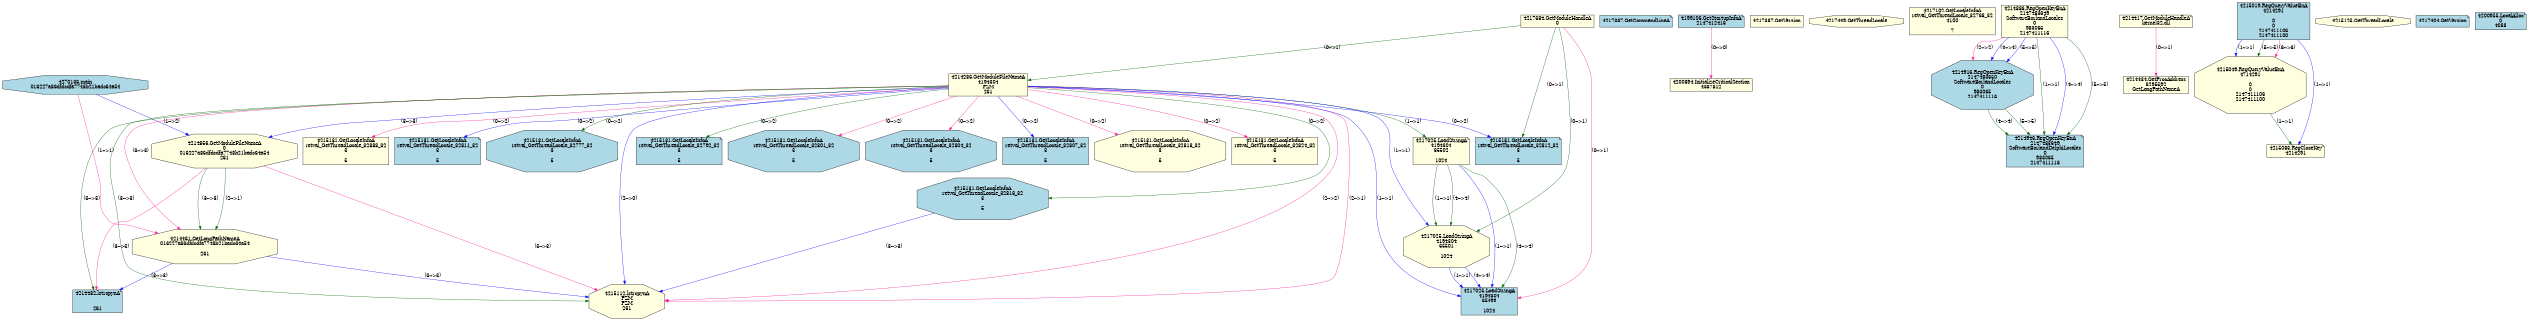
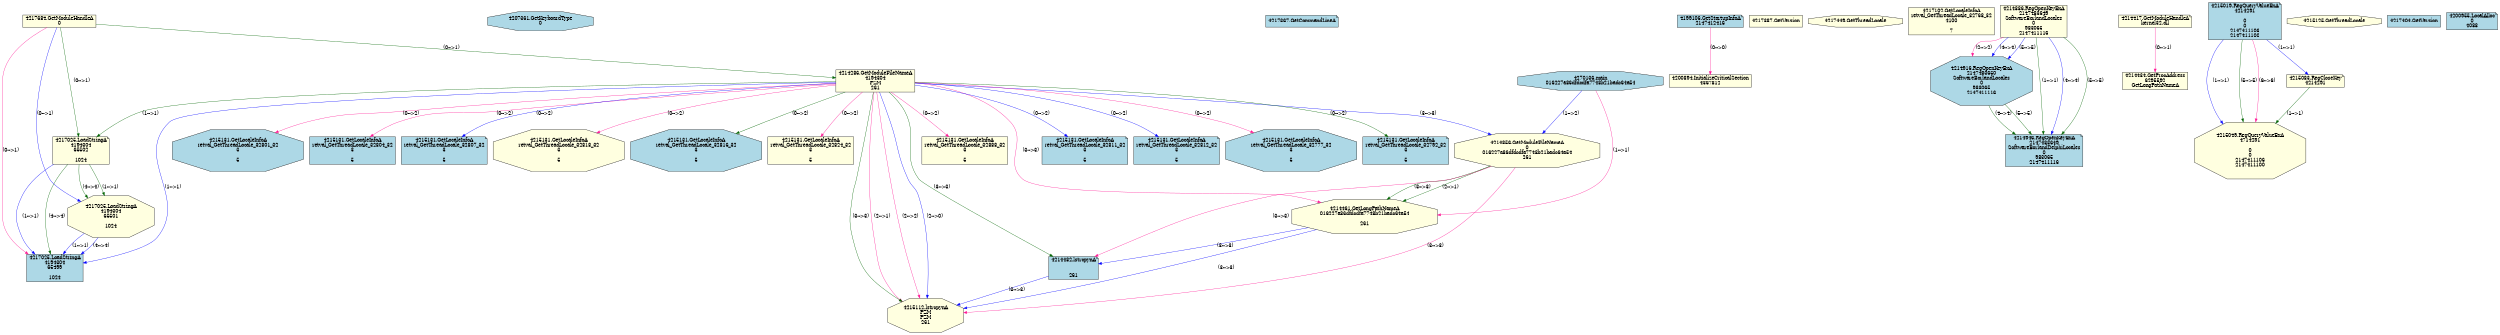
none -> (540, 21)
(2274, 21) -> (2245, 21)
(2443, 21) -> (2414, 21)
(1539, 81) -> (69, 80)
(765, 97) -> (1084, 97)
(1368, 114) -> none
(2280, 128) -> (2294, 104)
(931, 151) -> (352, 151)
(1046, 151) -> (444, 151)
(1569, 151) -> (37, 121)
(798, 252) -> (1004, 290)
